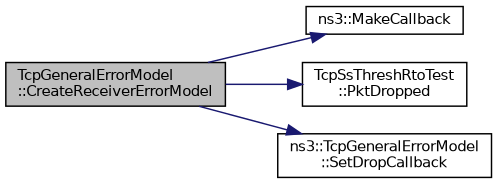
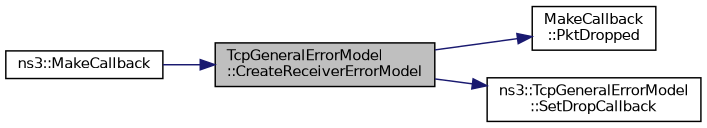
(260, 50) -> (181, 65)
(385, 84) -> (594, 28)
